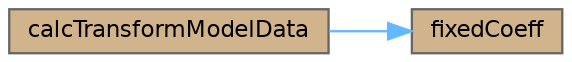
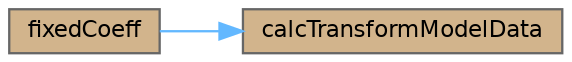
(358, 31) -> (189, 31)
